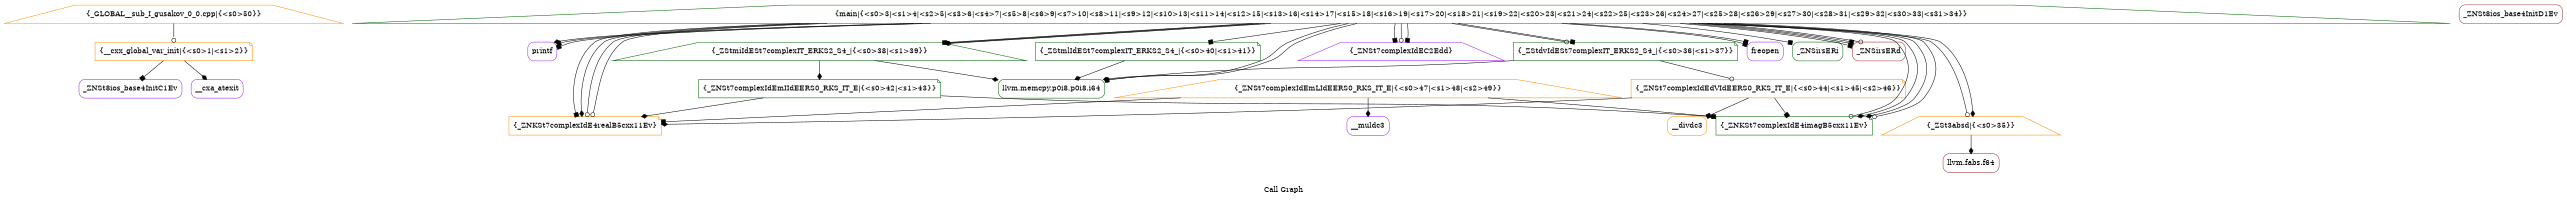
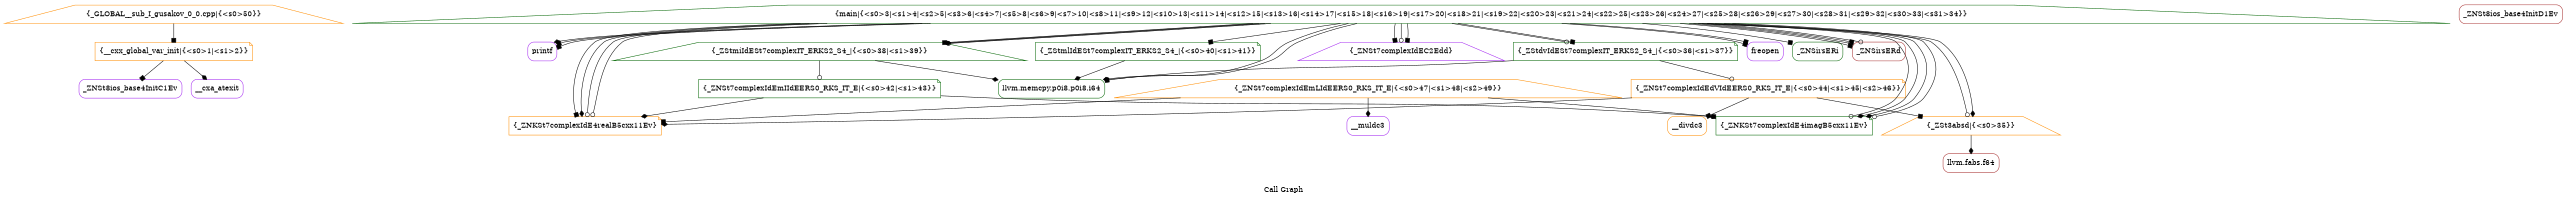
(174, 30) -> (174, 30)
(820, 68) -> (820, 68)
(1780, 105) -> (1867, 107)
